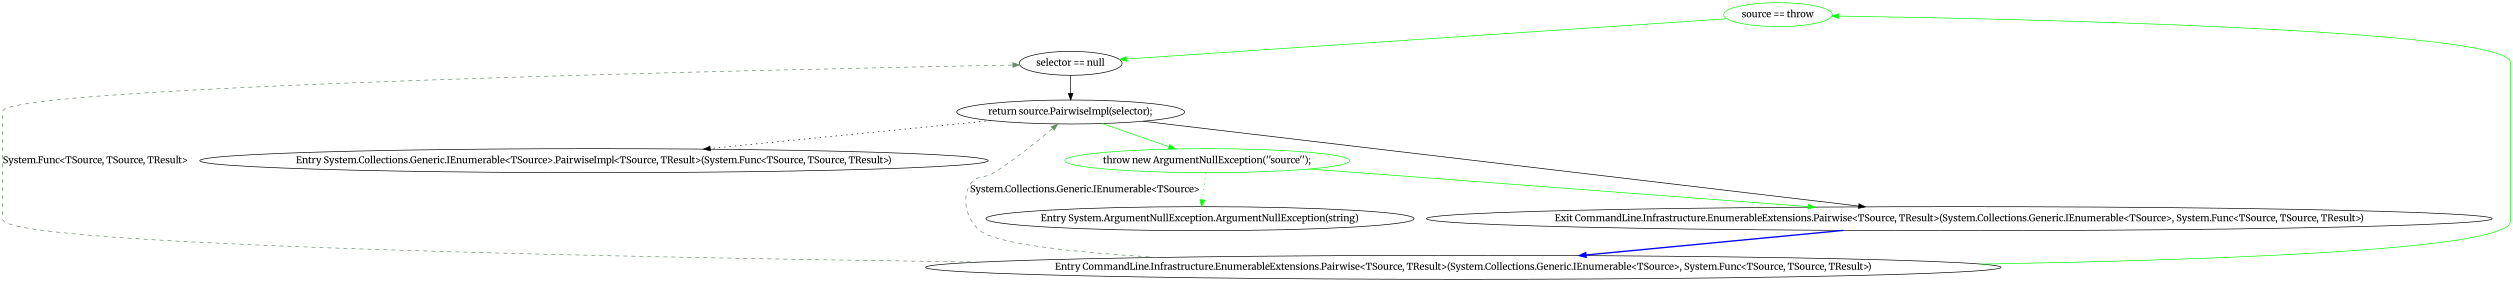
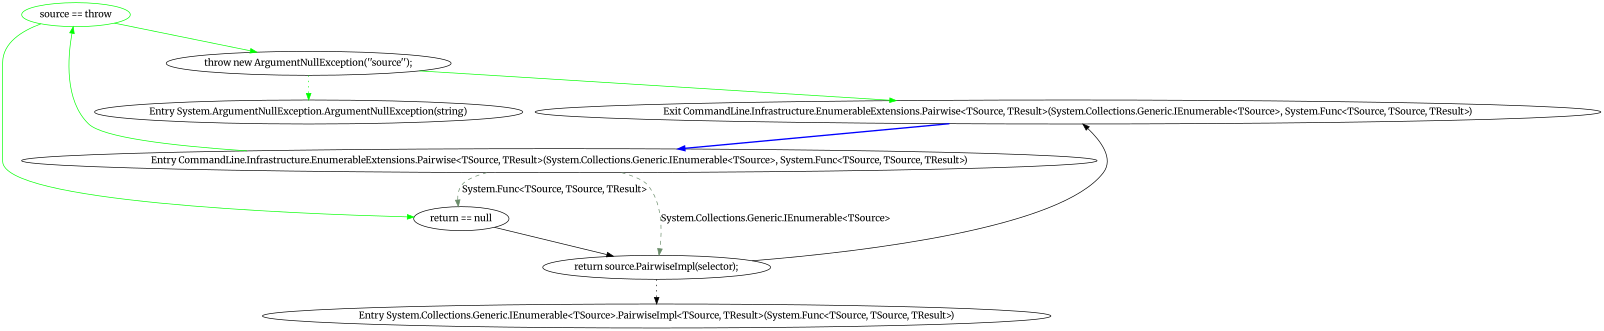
(1071, 63) -> (461, 219)
(1136, 135) -> (182, 37)
(1207, 161) -> (309, 63)
